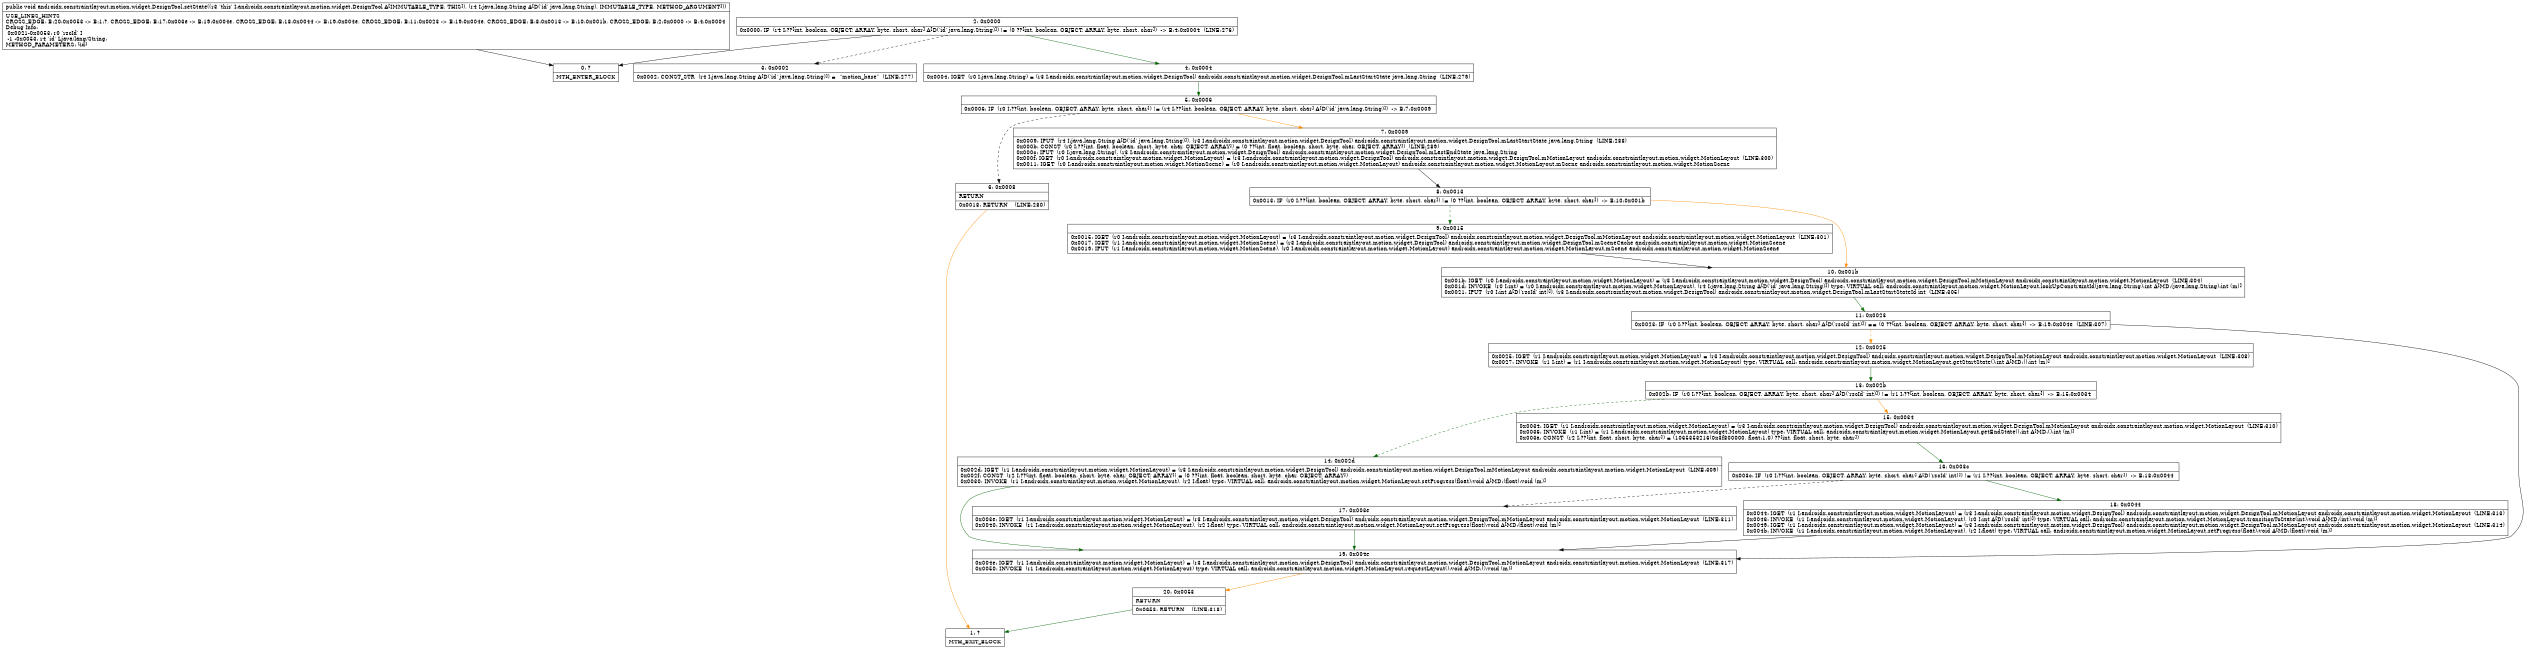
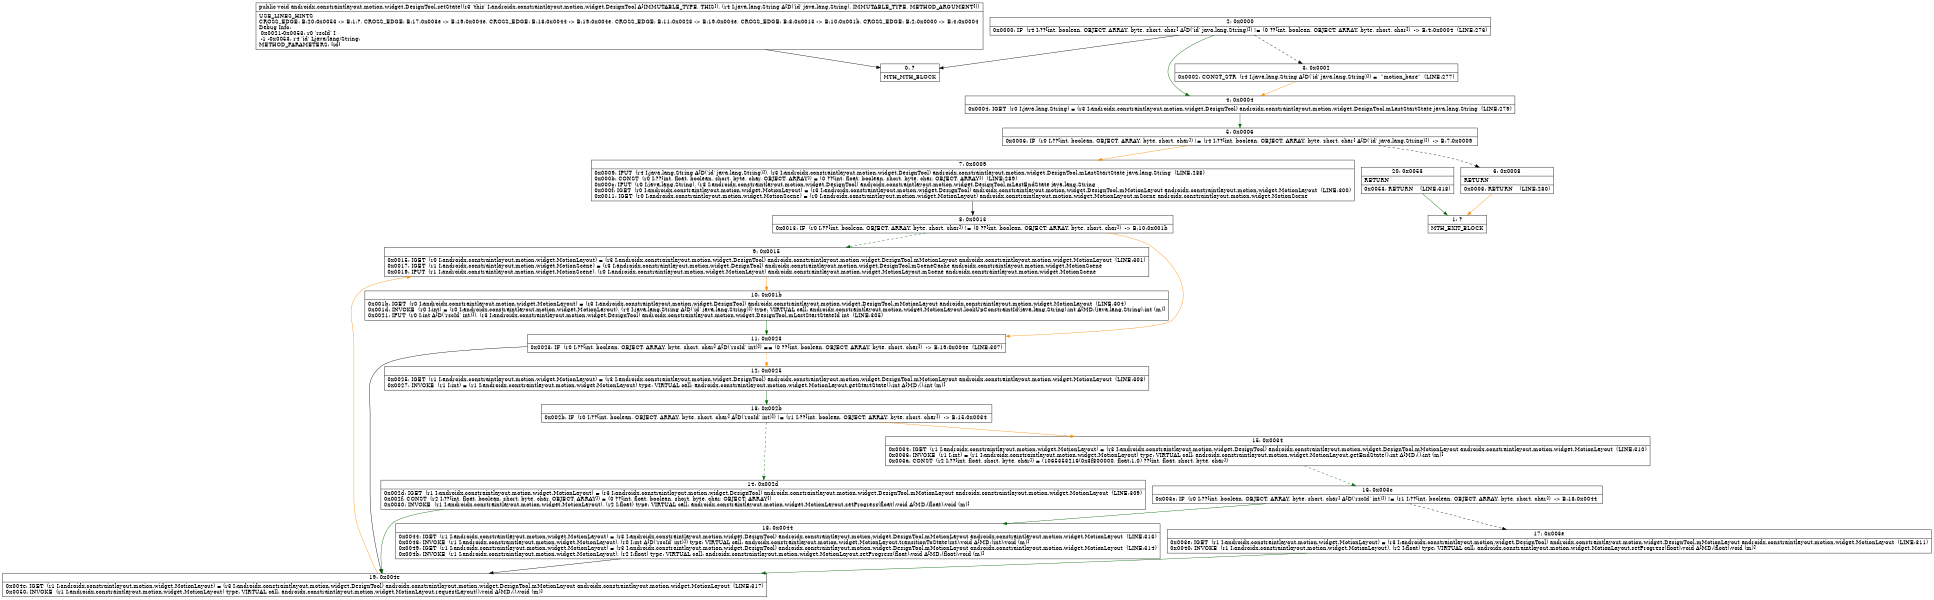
(586, 77) -> (910, 77)
none -> (1280, 88)
(1002, 205) -> (1507, 189)
(1765, 208) -> (1158, 325)
(1645, 260) -> (767, 282)
(1928, 451) -> (1328, 475)
(1266, 582) -> (354, 408)
(1179, 610) -> (1408, 189)
